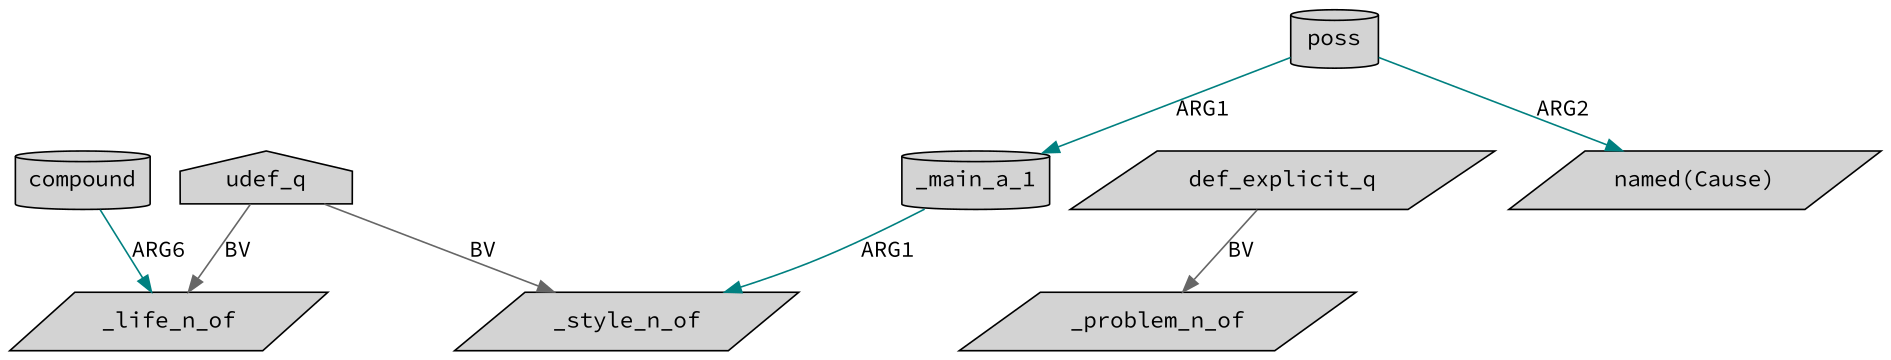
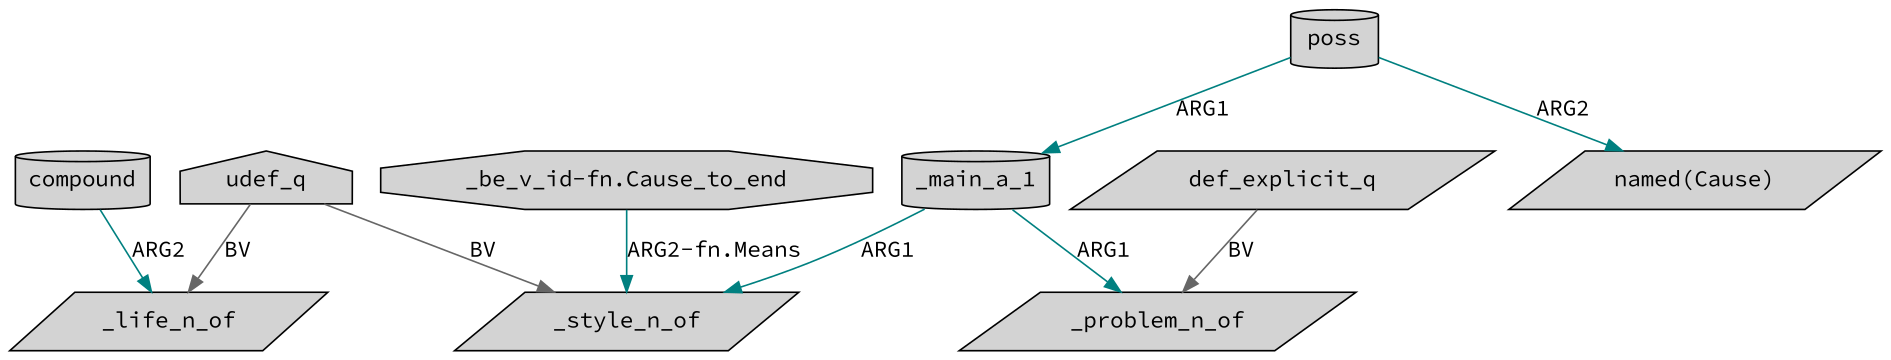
none -> (627, 180)
none -> (1060, 246)
(159, 251) -> (159, 251)
